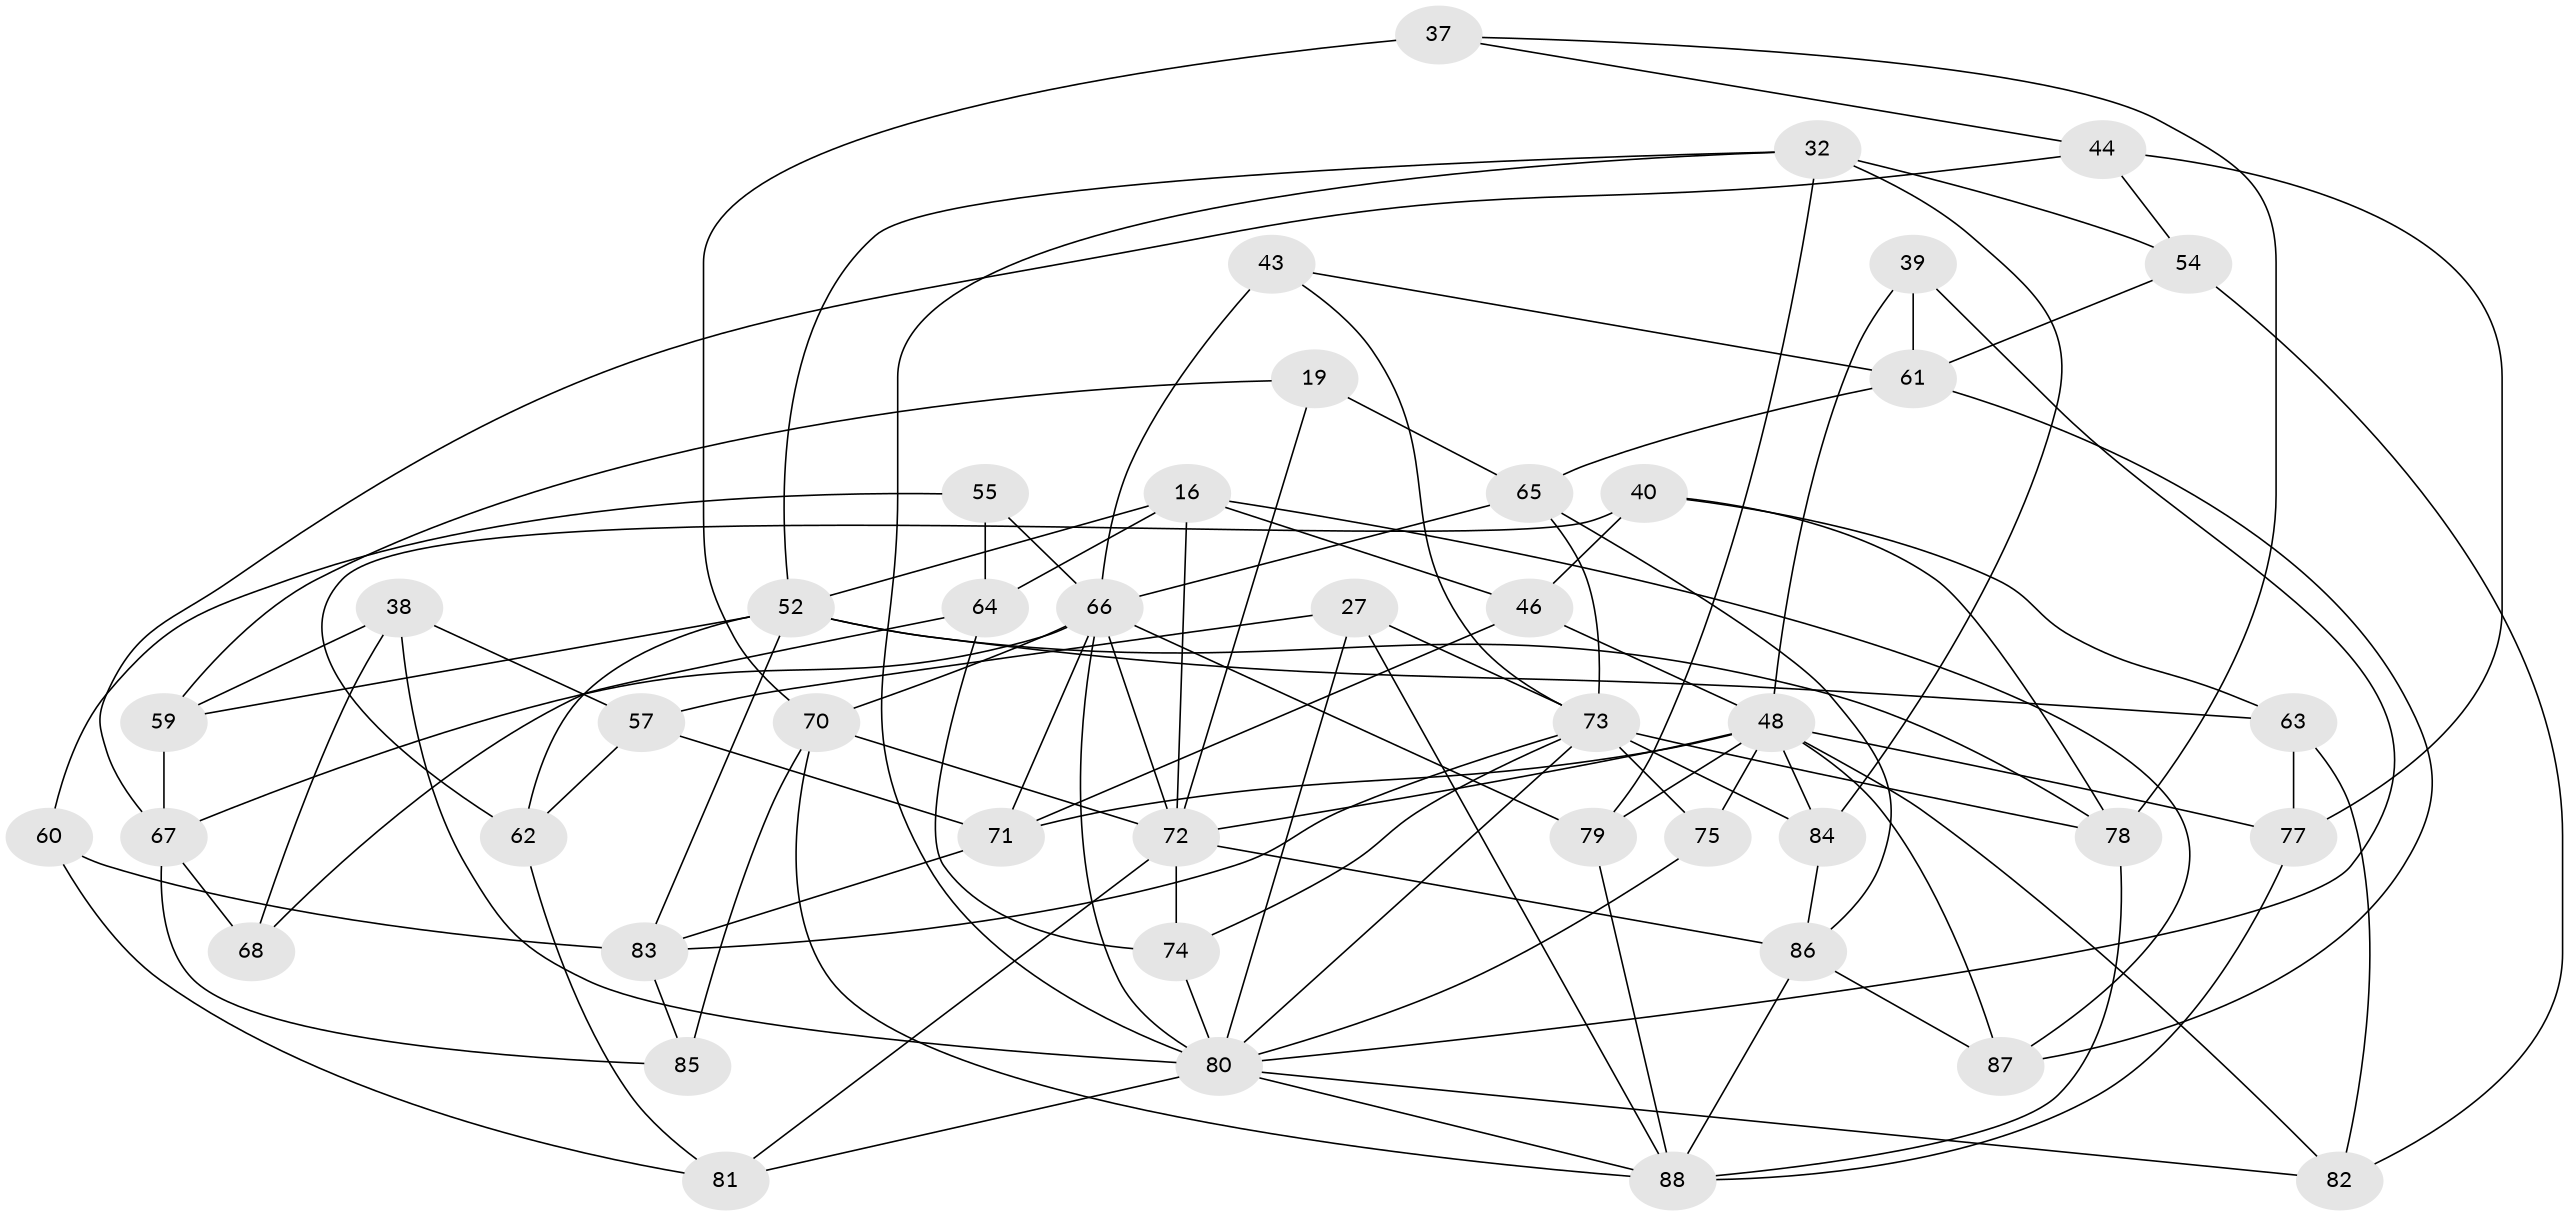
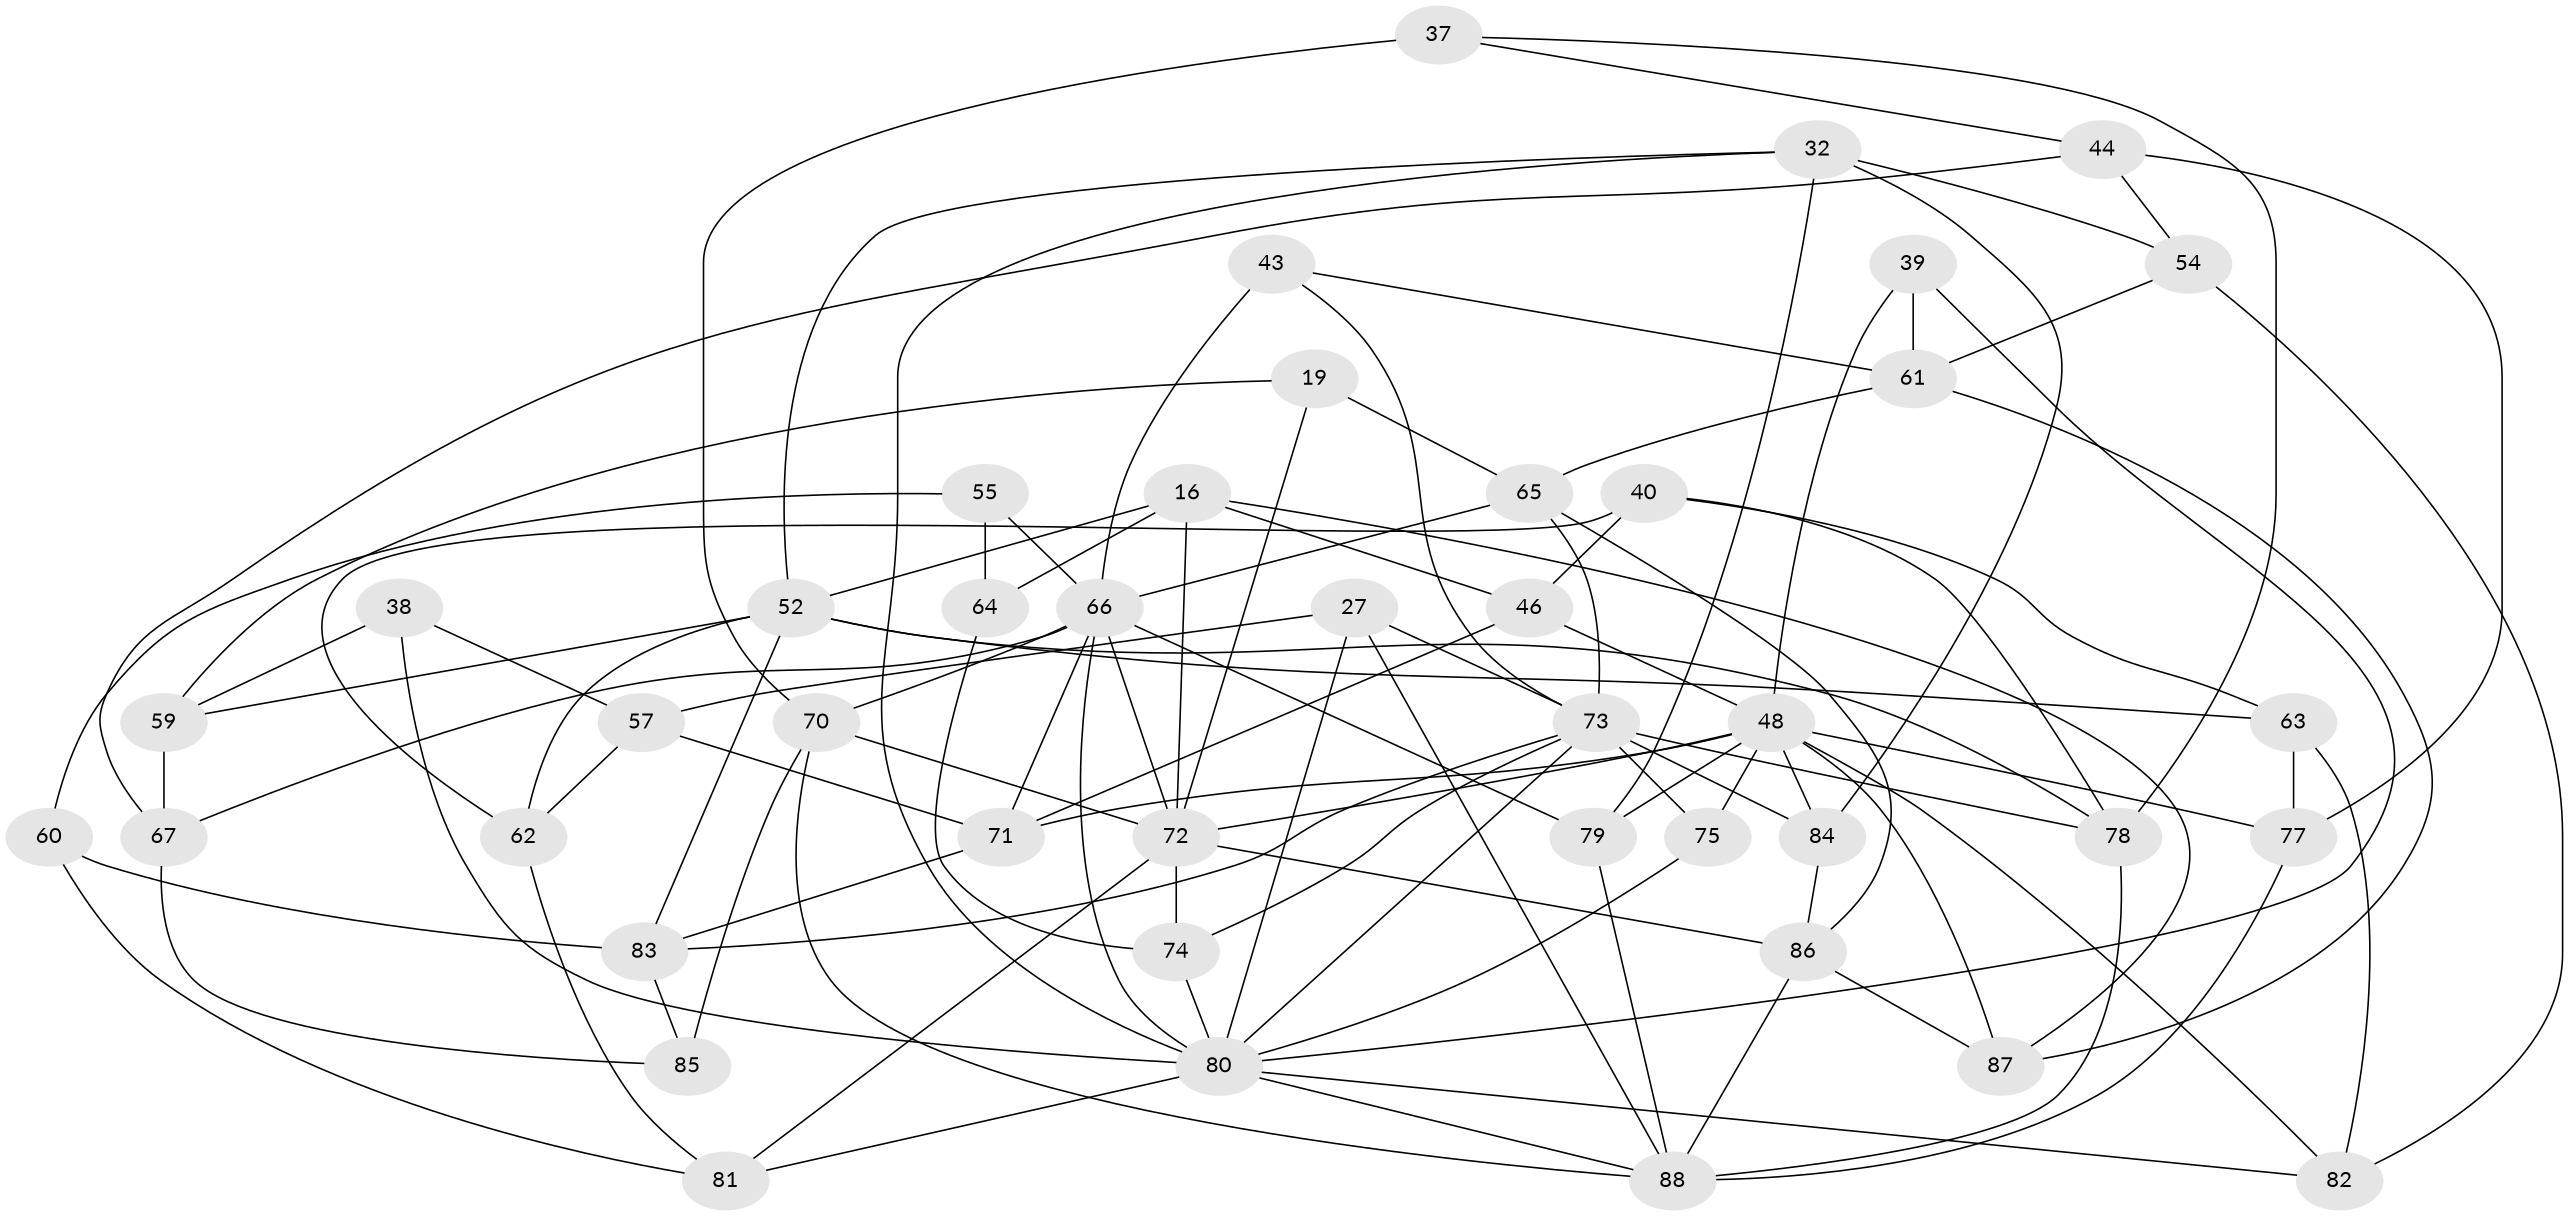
(251, 952) -> none
